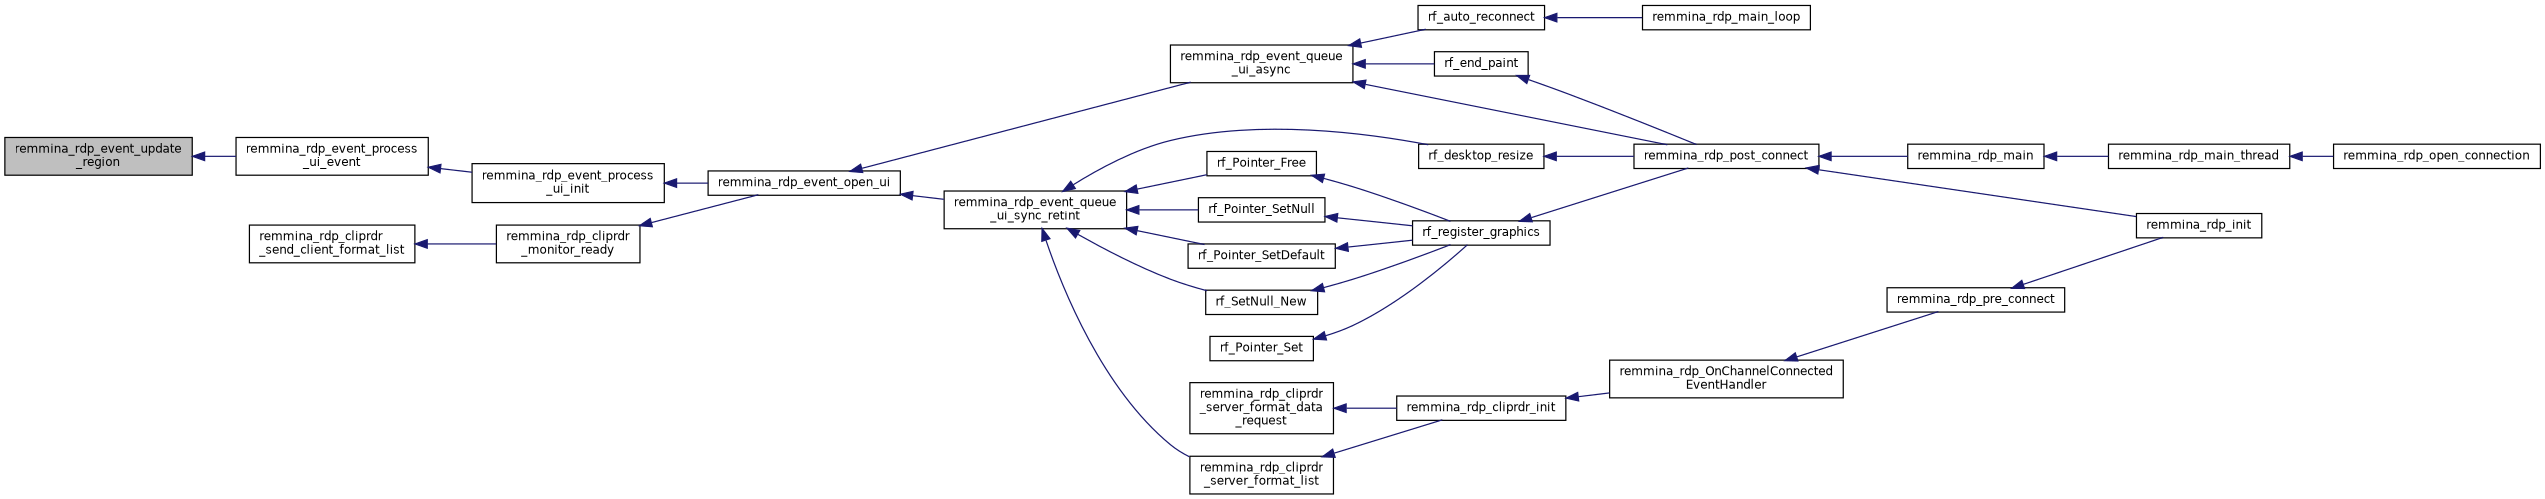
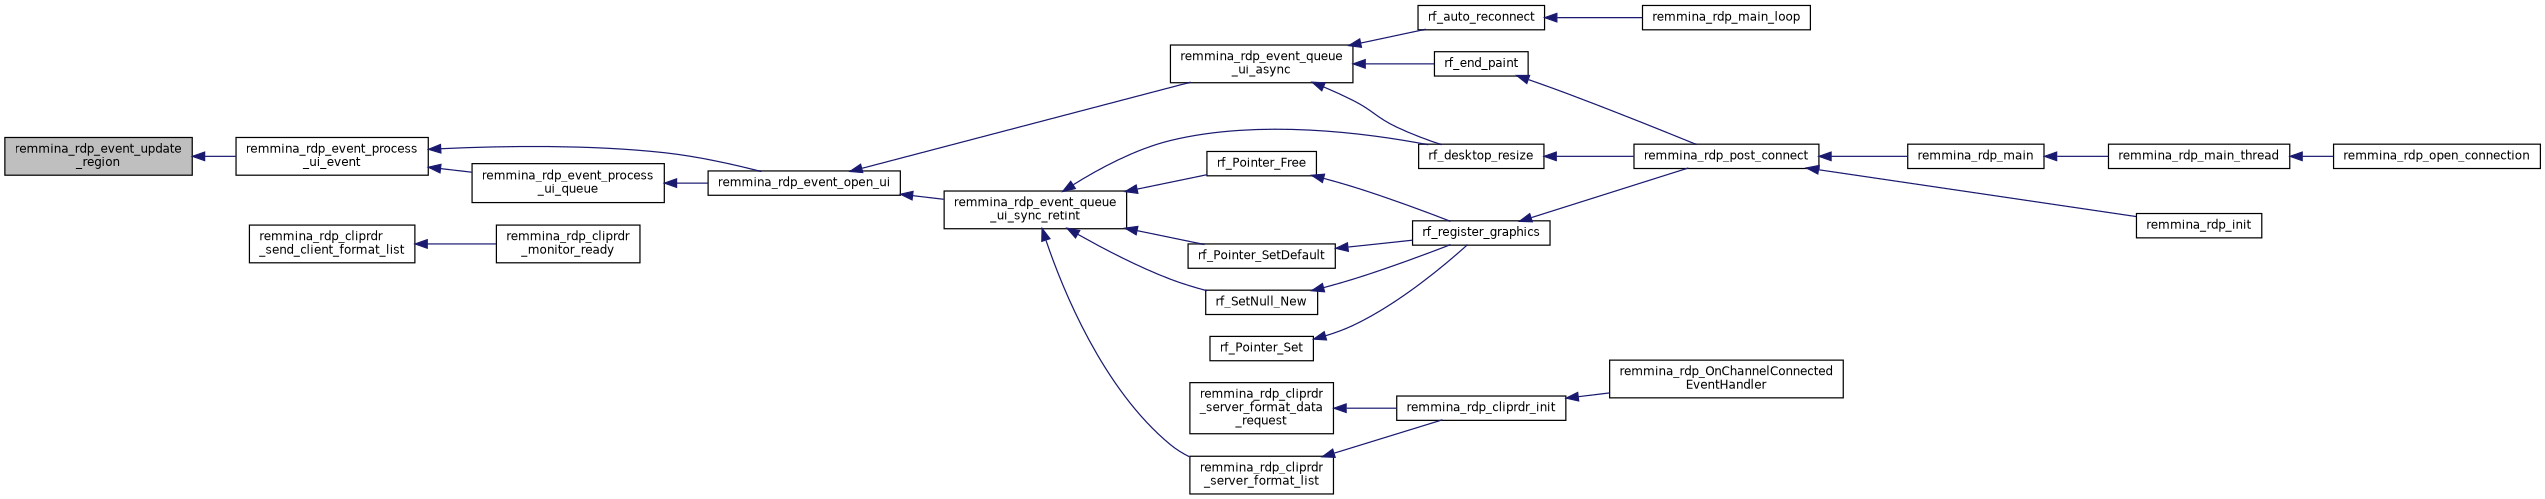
(1516, 115) -> (1381, 118)
(568, 183) -> (568, 183)
(705, 209) -> (602, 148)
(1262, 210) -> none
(1976, 300) -> none
